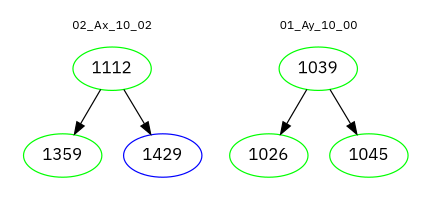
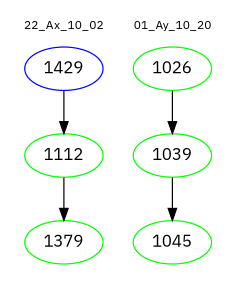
(113, 26) -> (64, 26)
(319, 26) -> (173, 26)
(134, 107) -> (64, 106)
(297, 107) -> (172, 106)
(63, 156) -> (64, 242)
